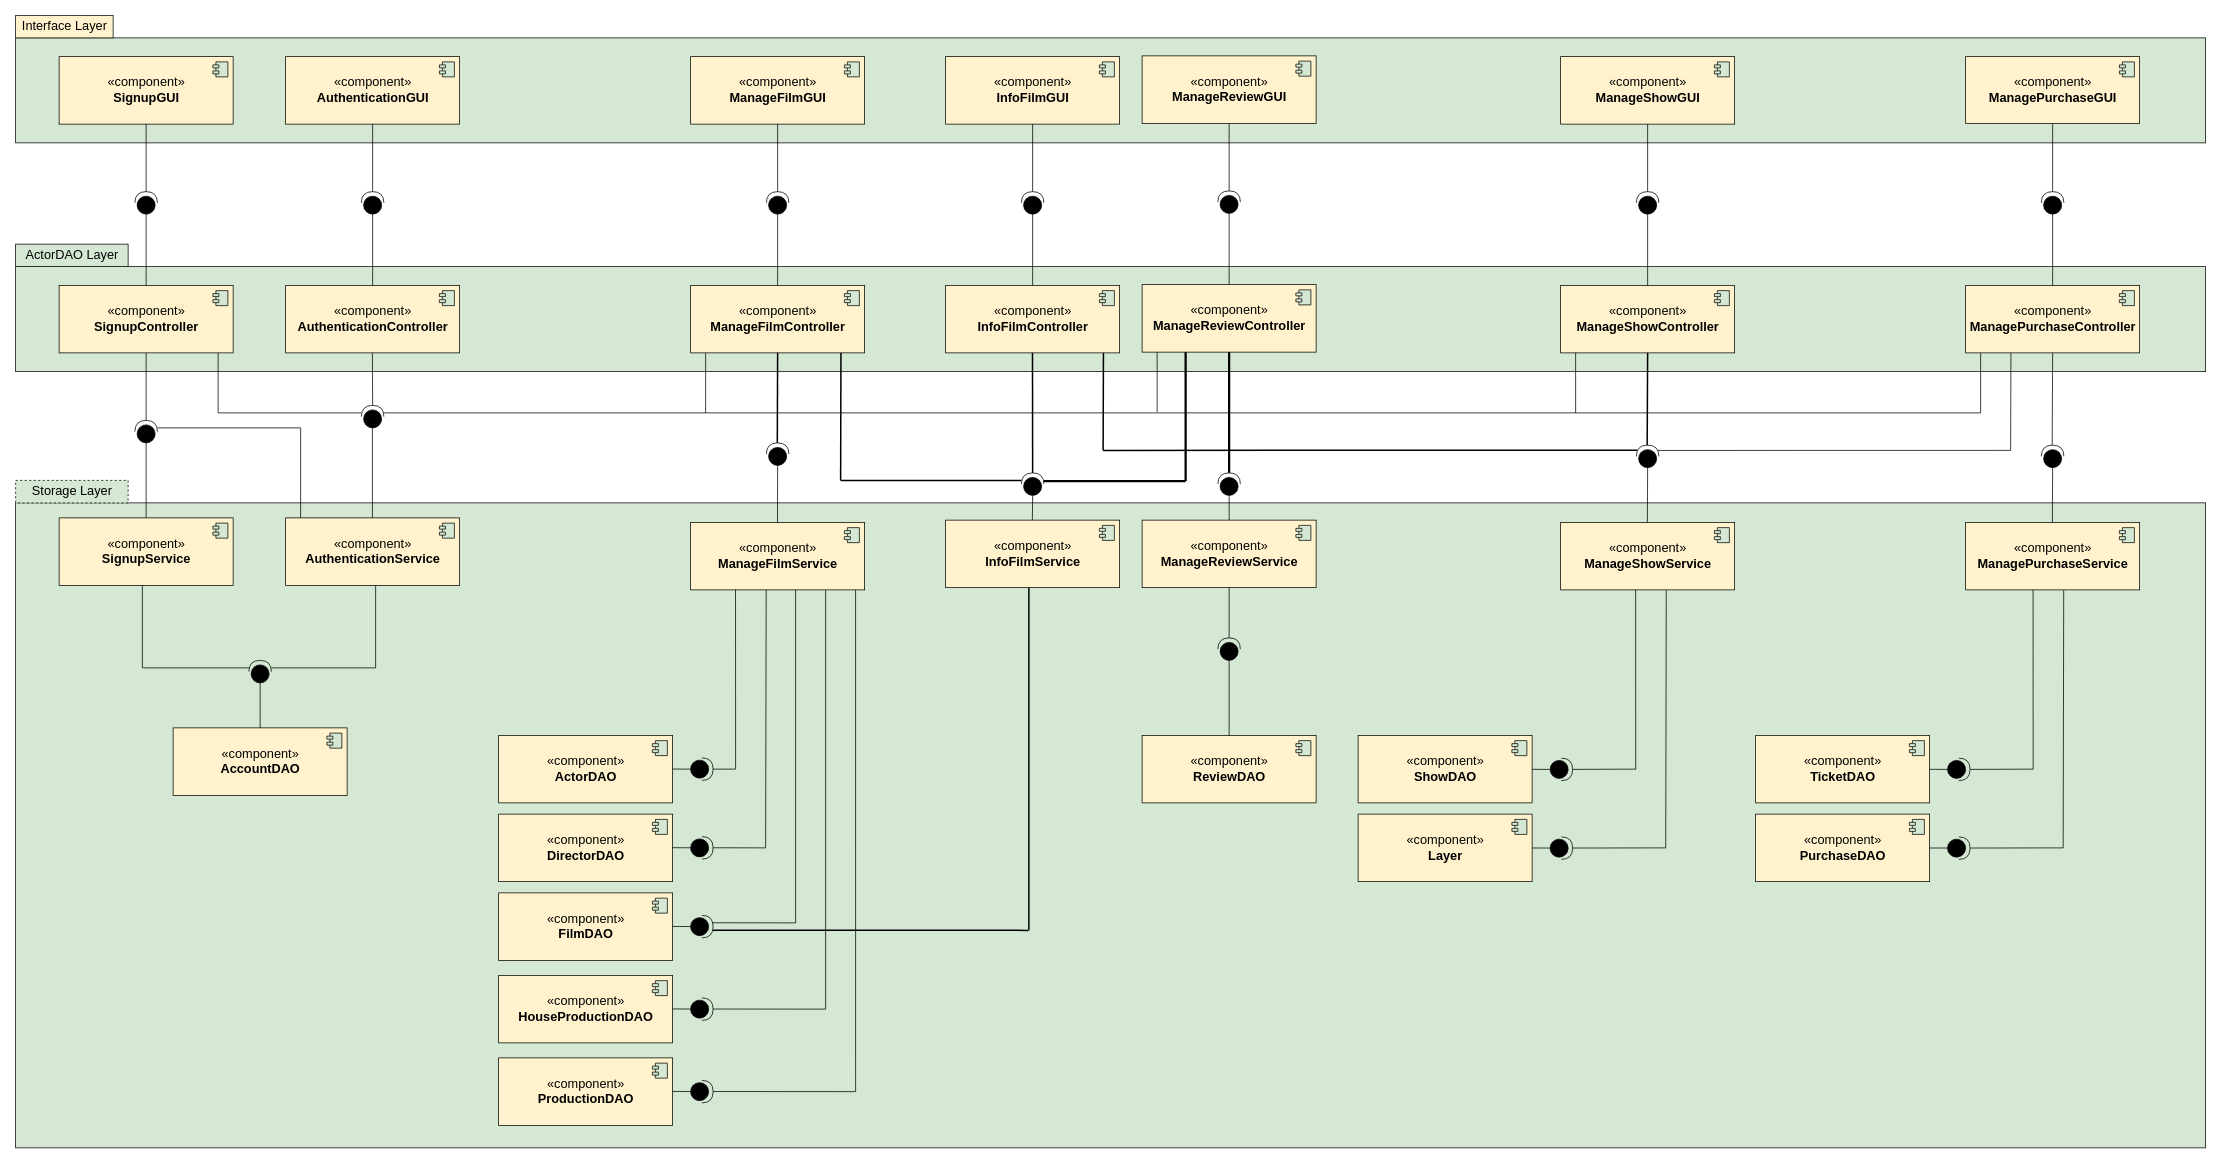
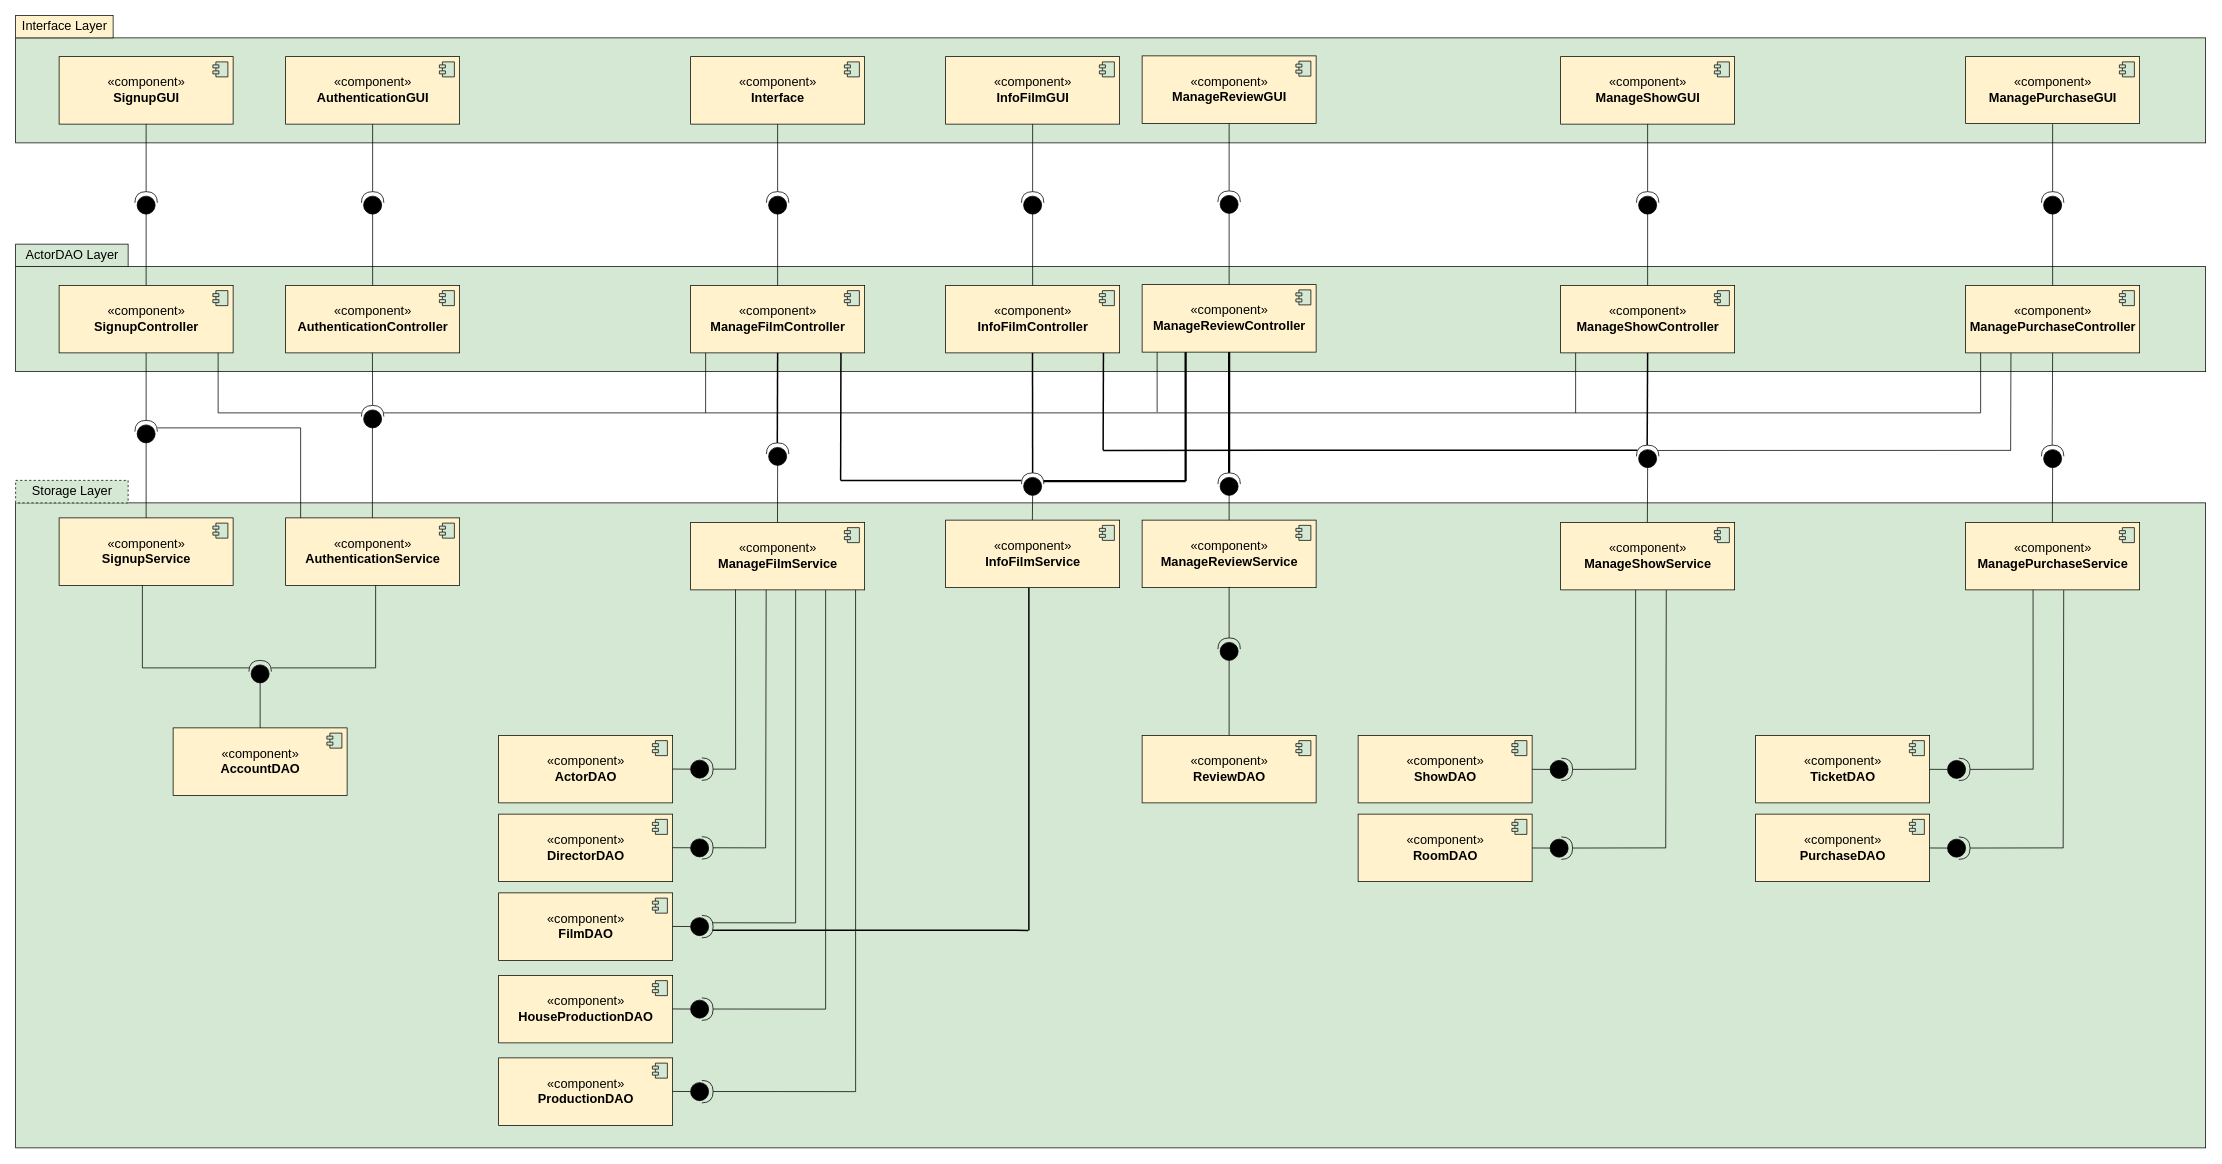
(778, 90) -> (778, 90)
(1445, 848) -> (1445, 848)
